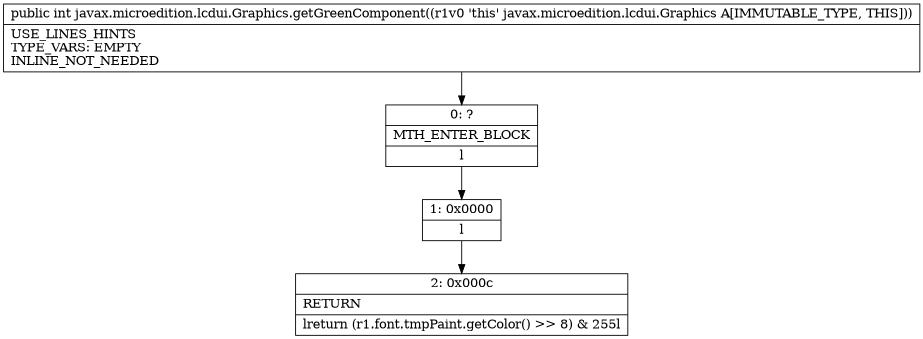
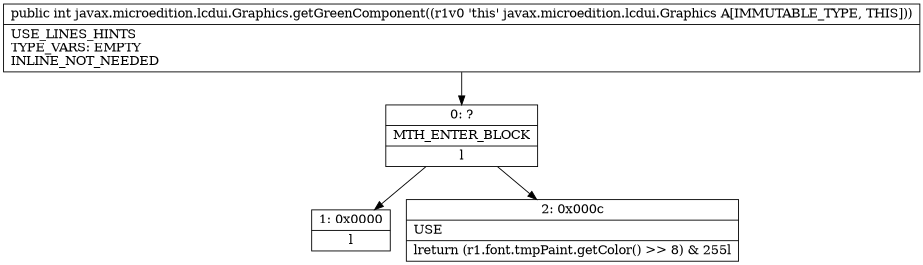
(462, 253) -> (514, 180)
(332, 304) -> (428, 230)
